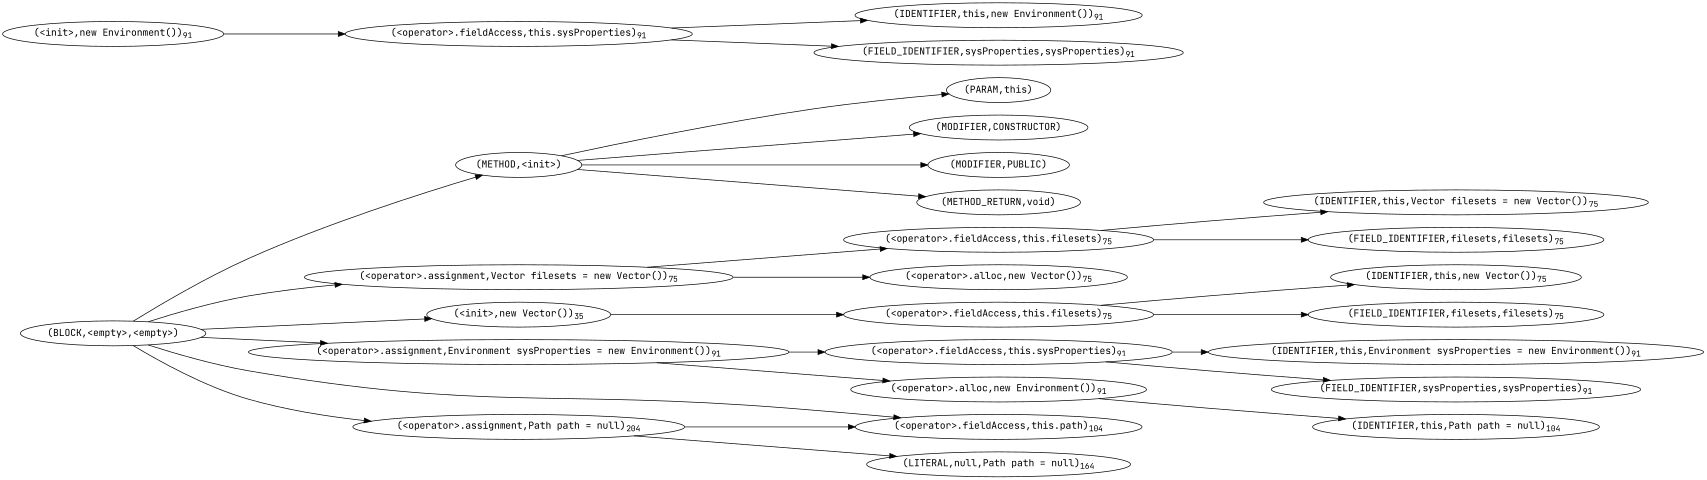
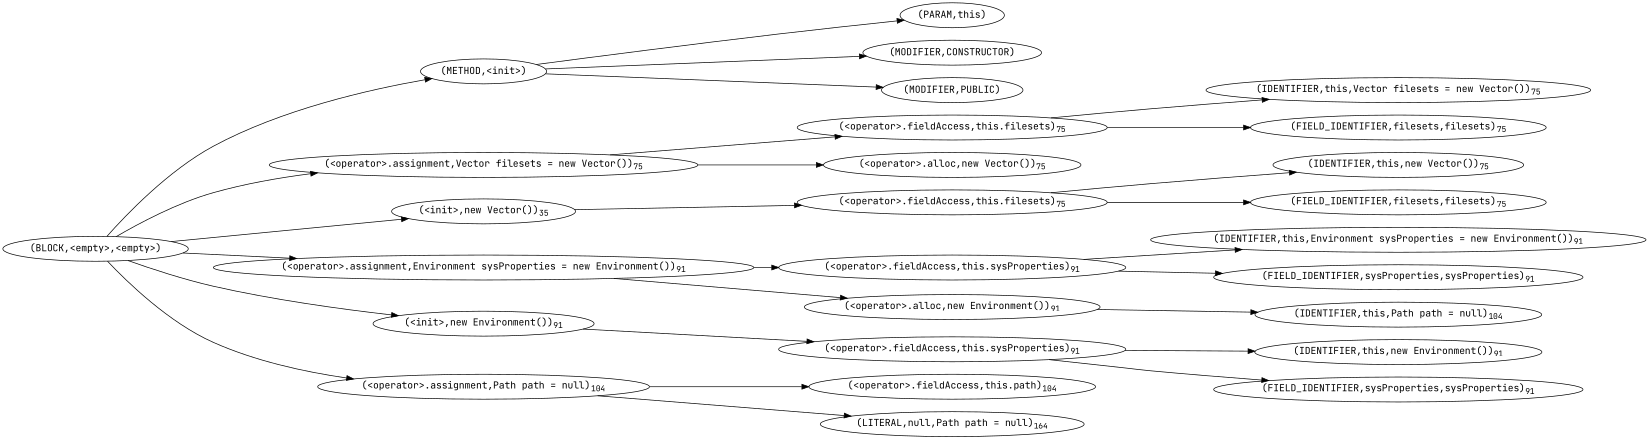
(999, 202) -> none
(519, 398) -> (258, 295)
(633, 426) -> (598, 386)
